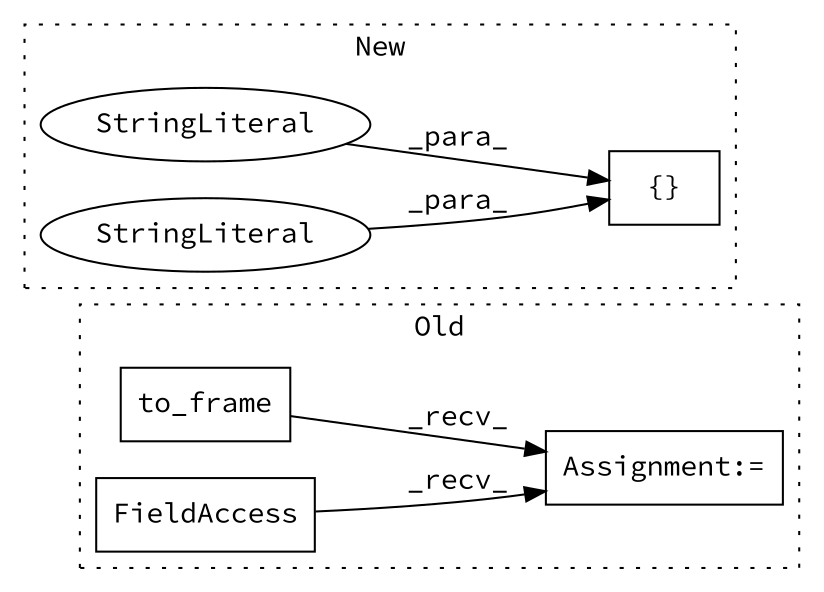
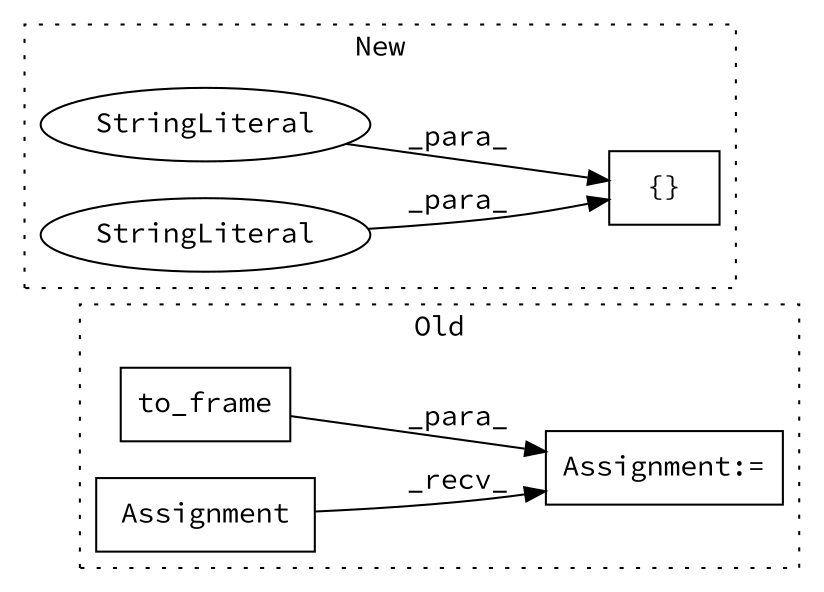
(458, 418) -> (458, 418)
(206, 515) -> (206, 515)
